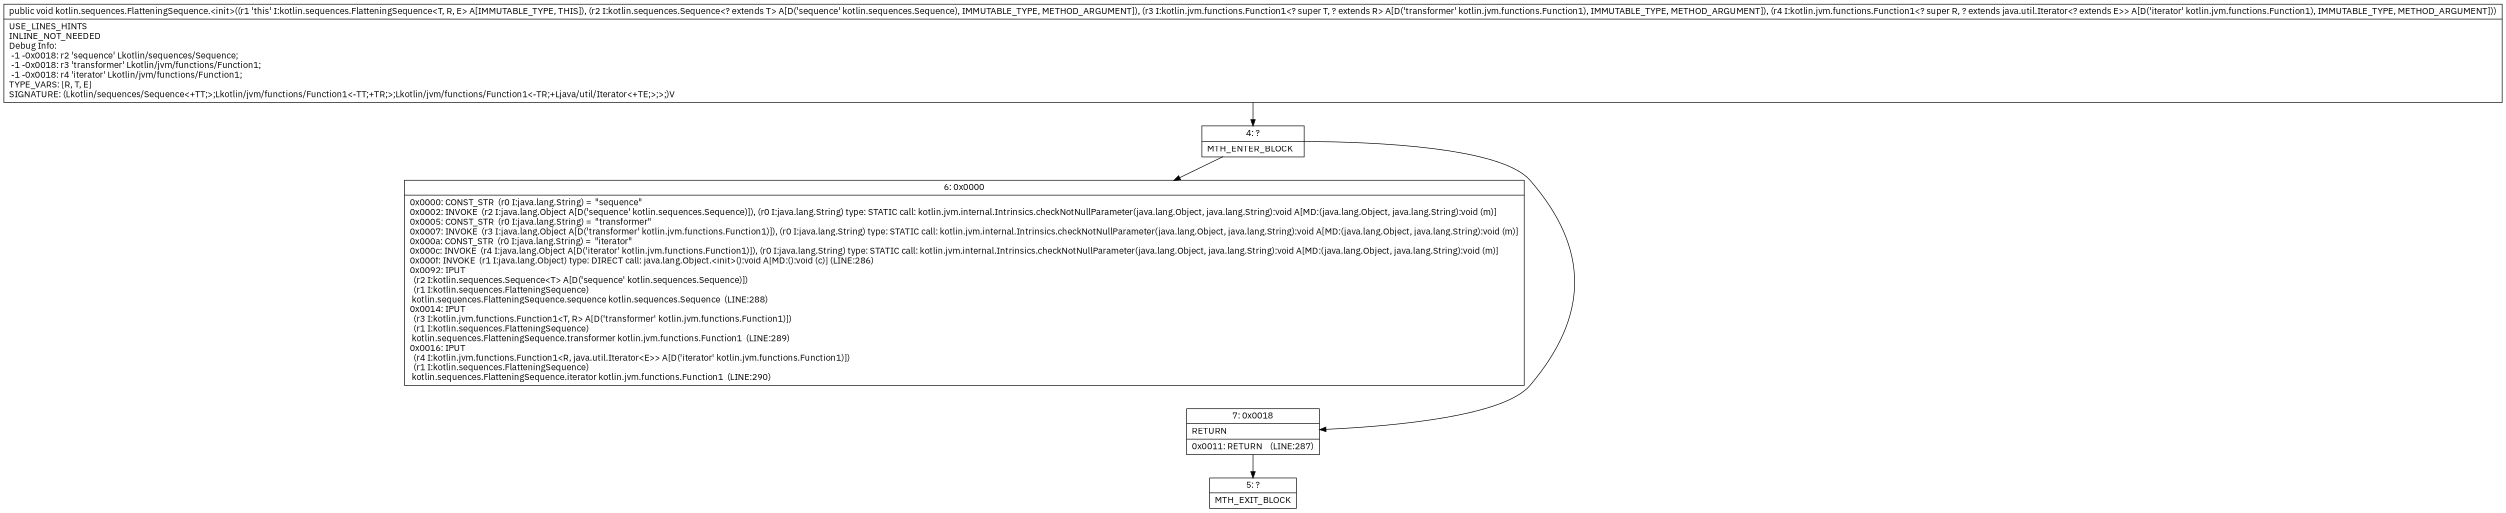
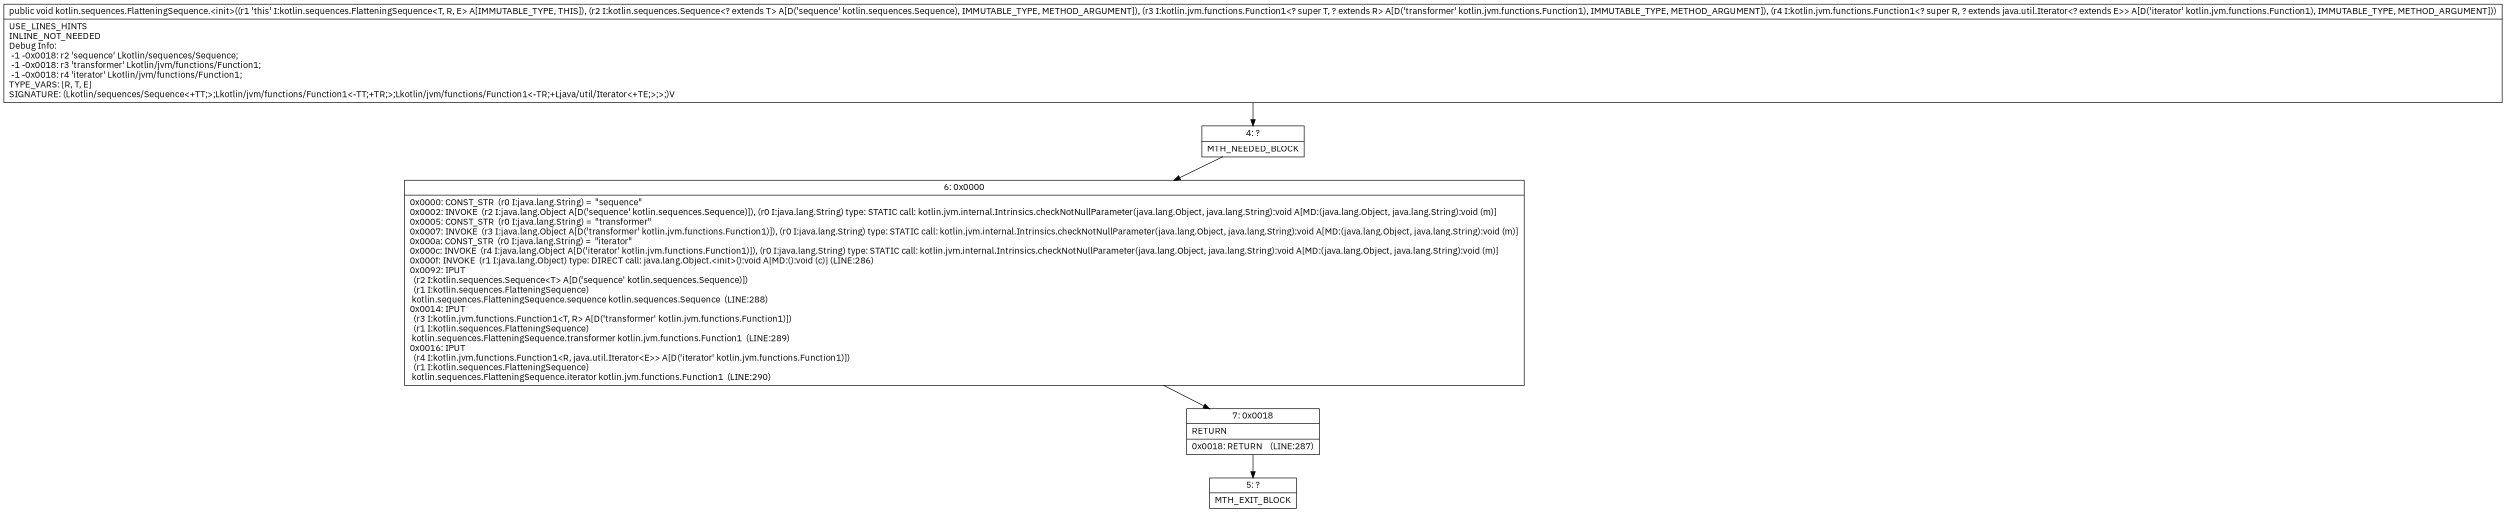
(1250, 149) -> (1253, 149)
(1574, 272) -> (1184, 396)
(1253, 447) -> (1253, 447)
